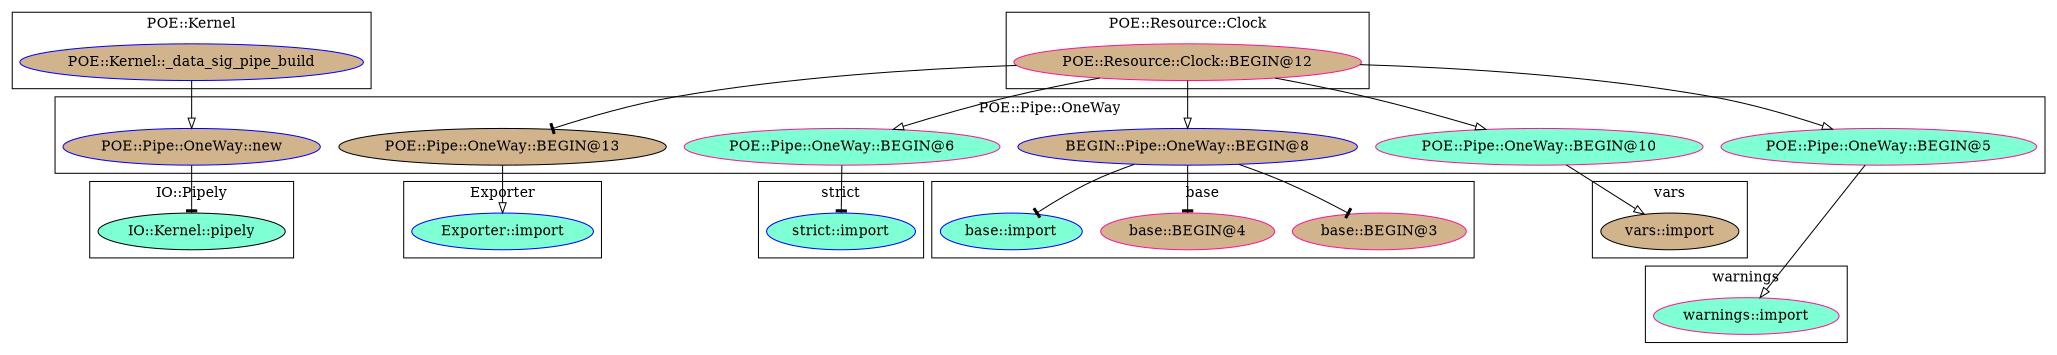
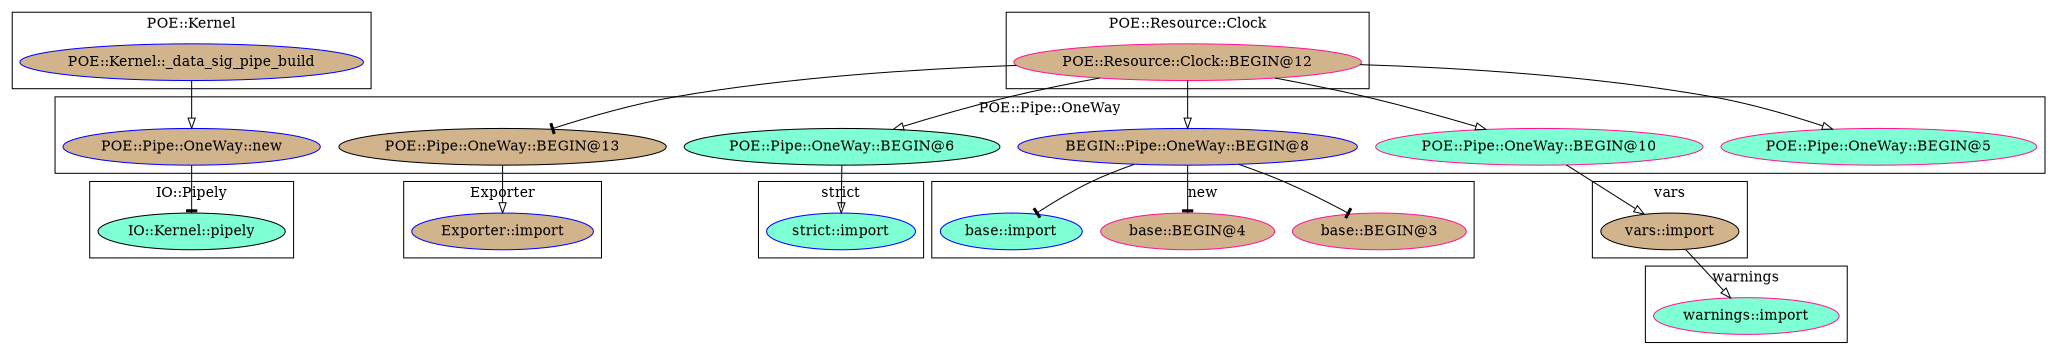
(842, 147) -> (842, 147)
(842, 188) -> (842, 188)
(1203, 193) -> (1203, 193)
(1816, 227) -> (1707, 273)
(503, 231) -> (503, 231)
